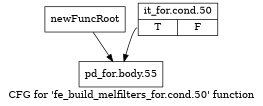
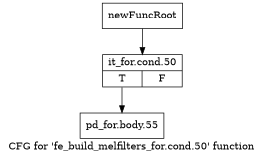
(101, 44) -> (142, 38)
